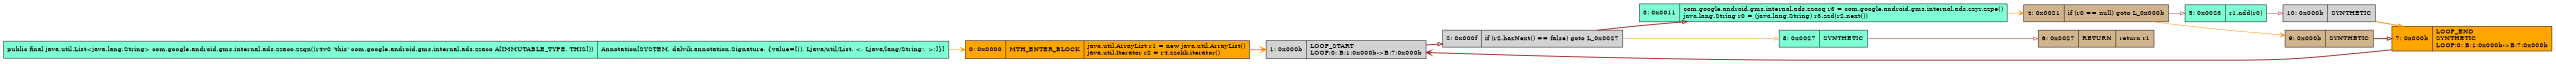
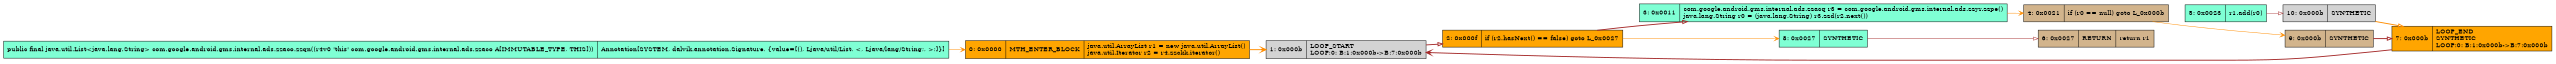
(2174, 13) -> none
(1533, 39) -> (1533, 39)
(1699, 39) -> (1699, 39)
